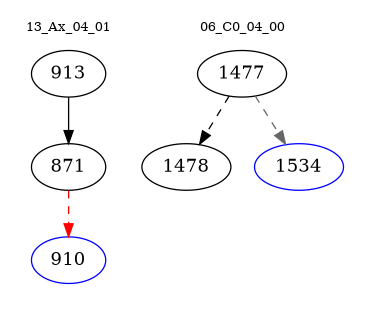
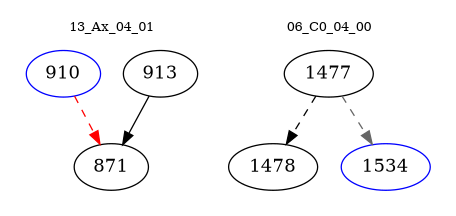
(69, 207) -> (84, 114)
